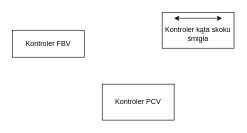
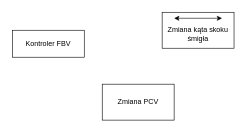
(198, 30) -> (198, 30)
(138, 102) -> (138, 102)
